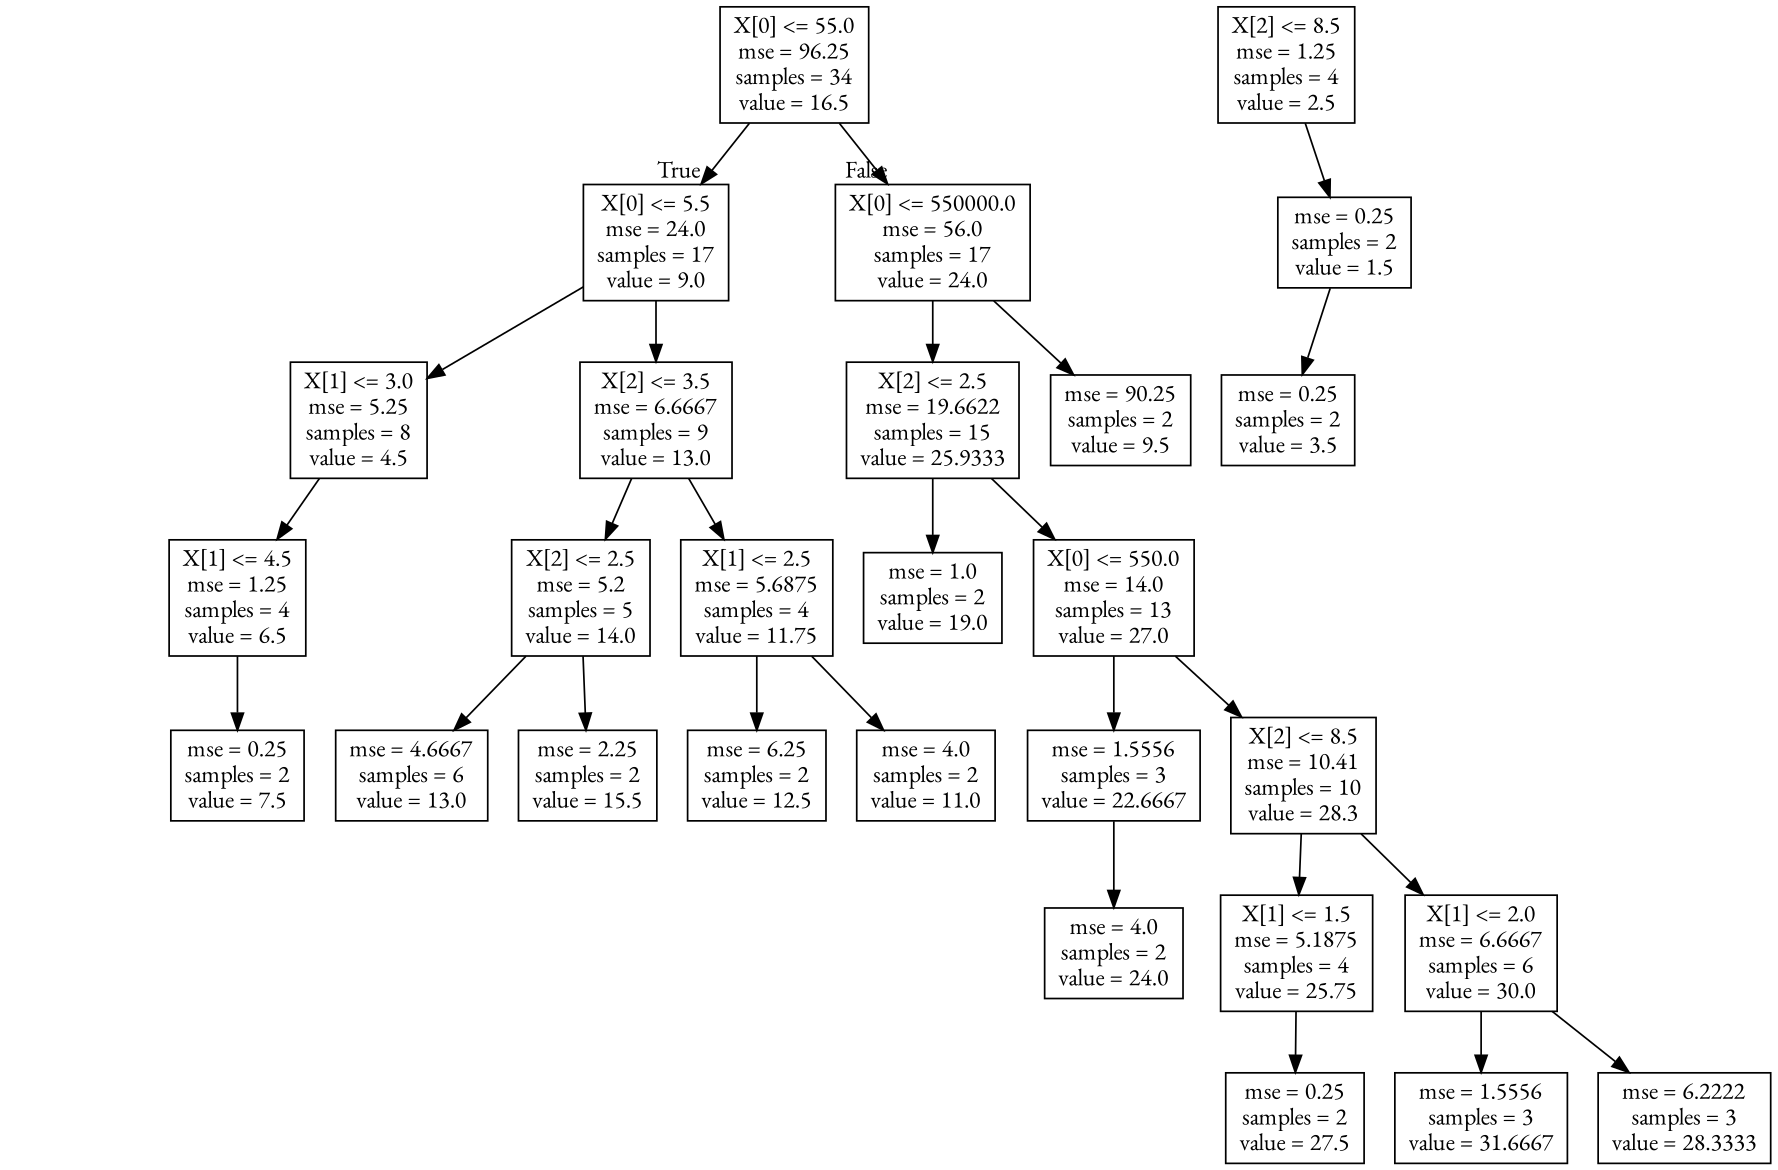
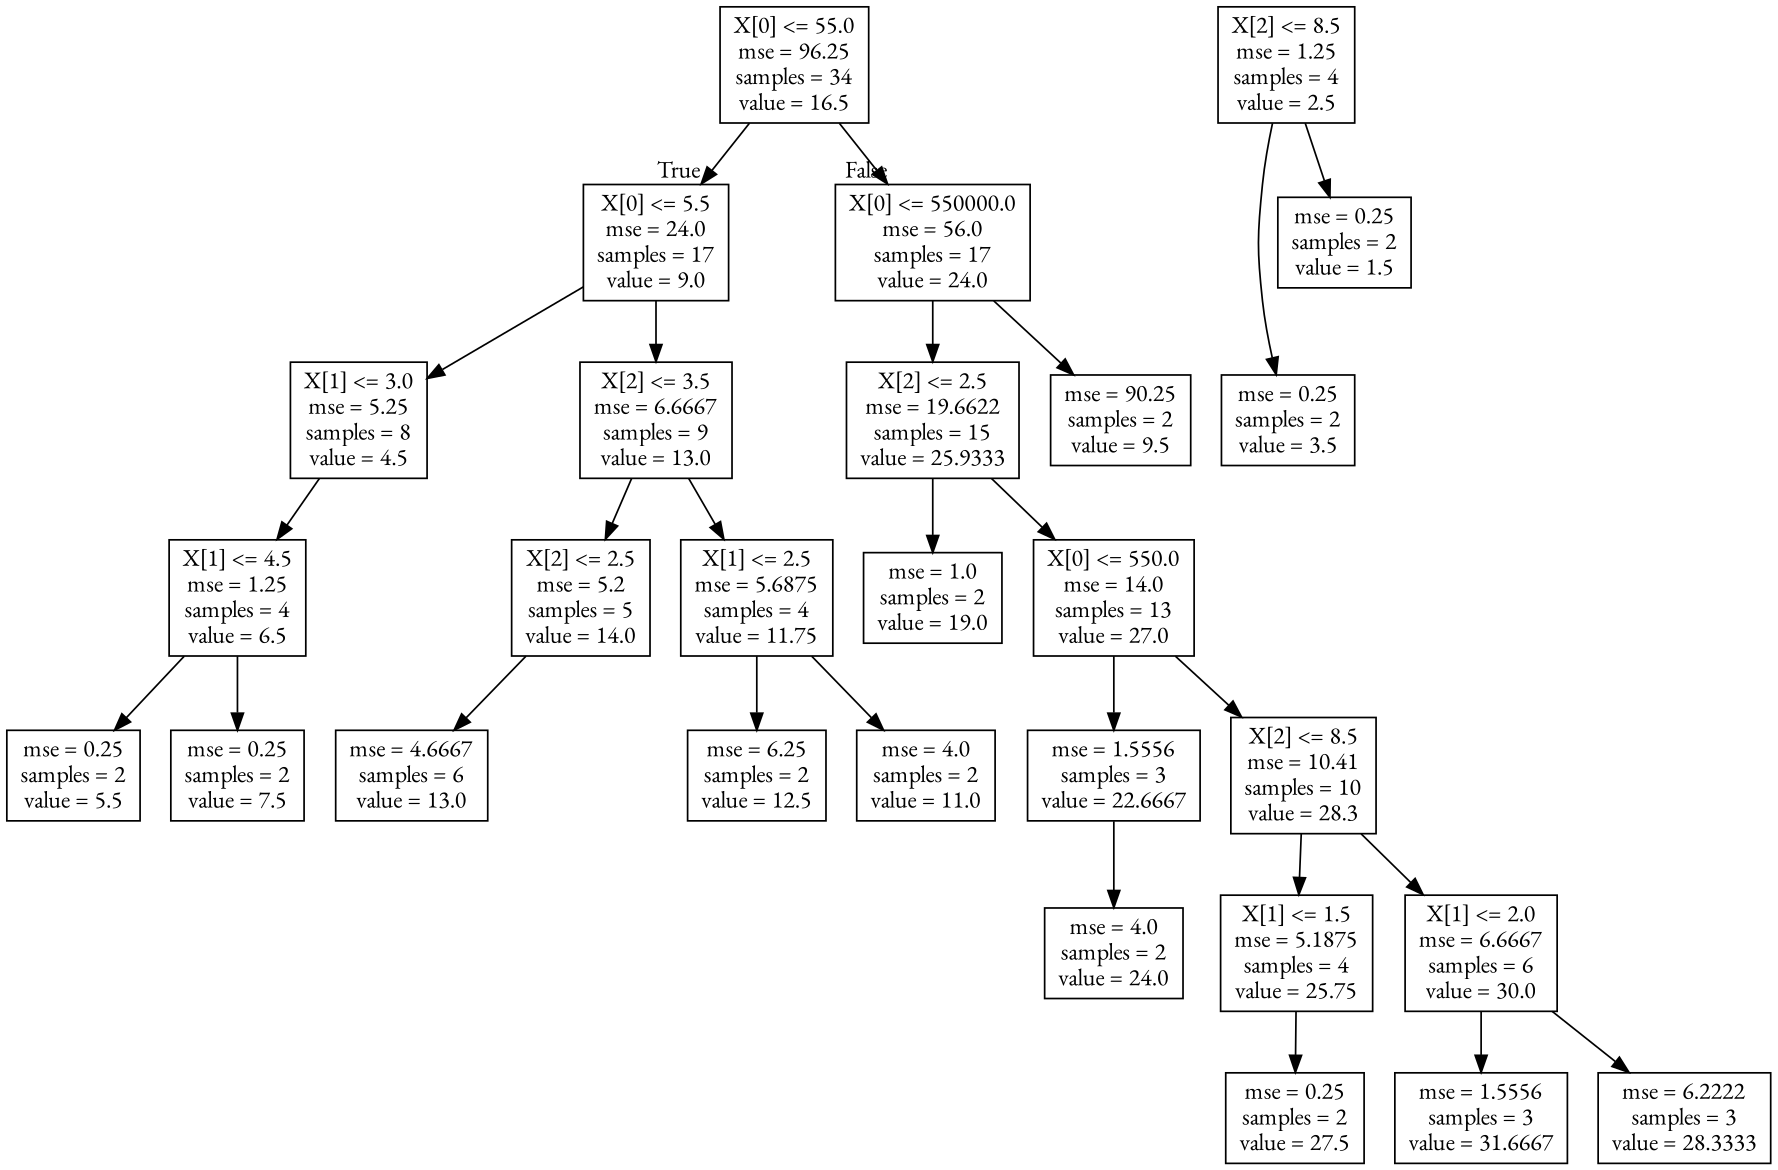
(1319, 323) -> (1259, 241)
none -> (73, 776)
(588, 776) -> none
